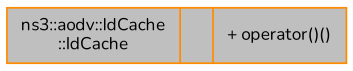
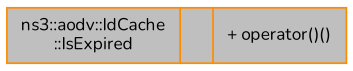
(94, 44) -> (94, 44)
